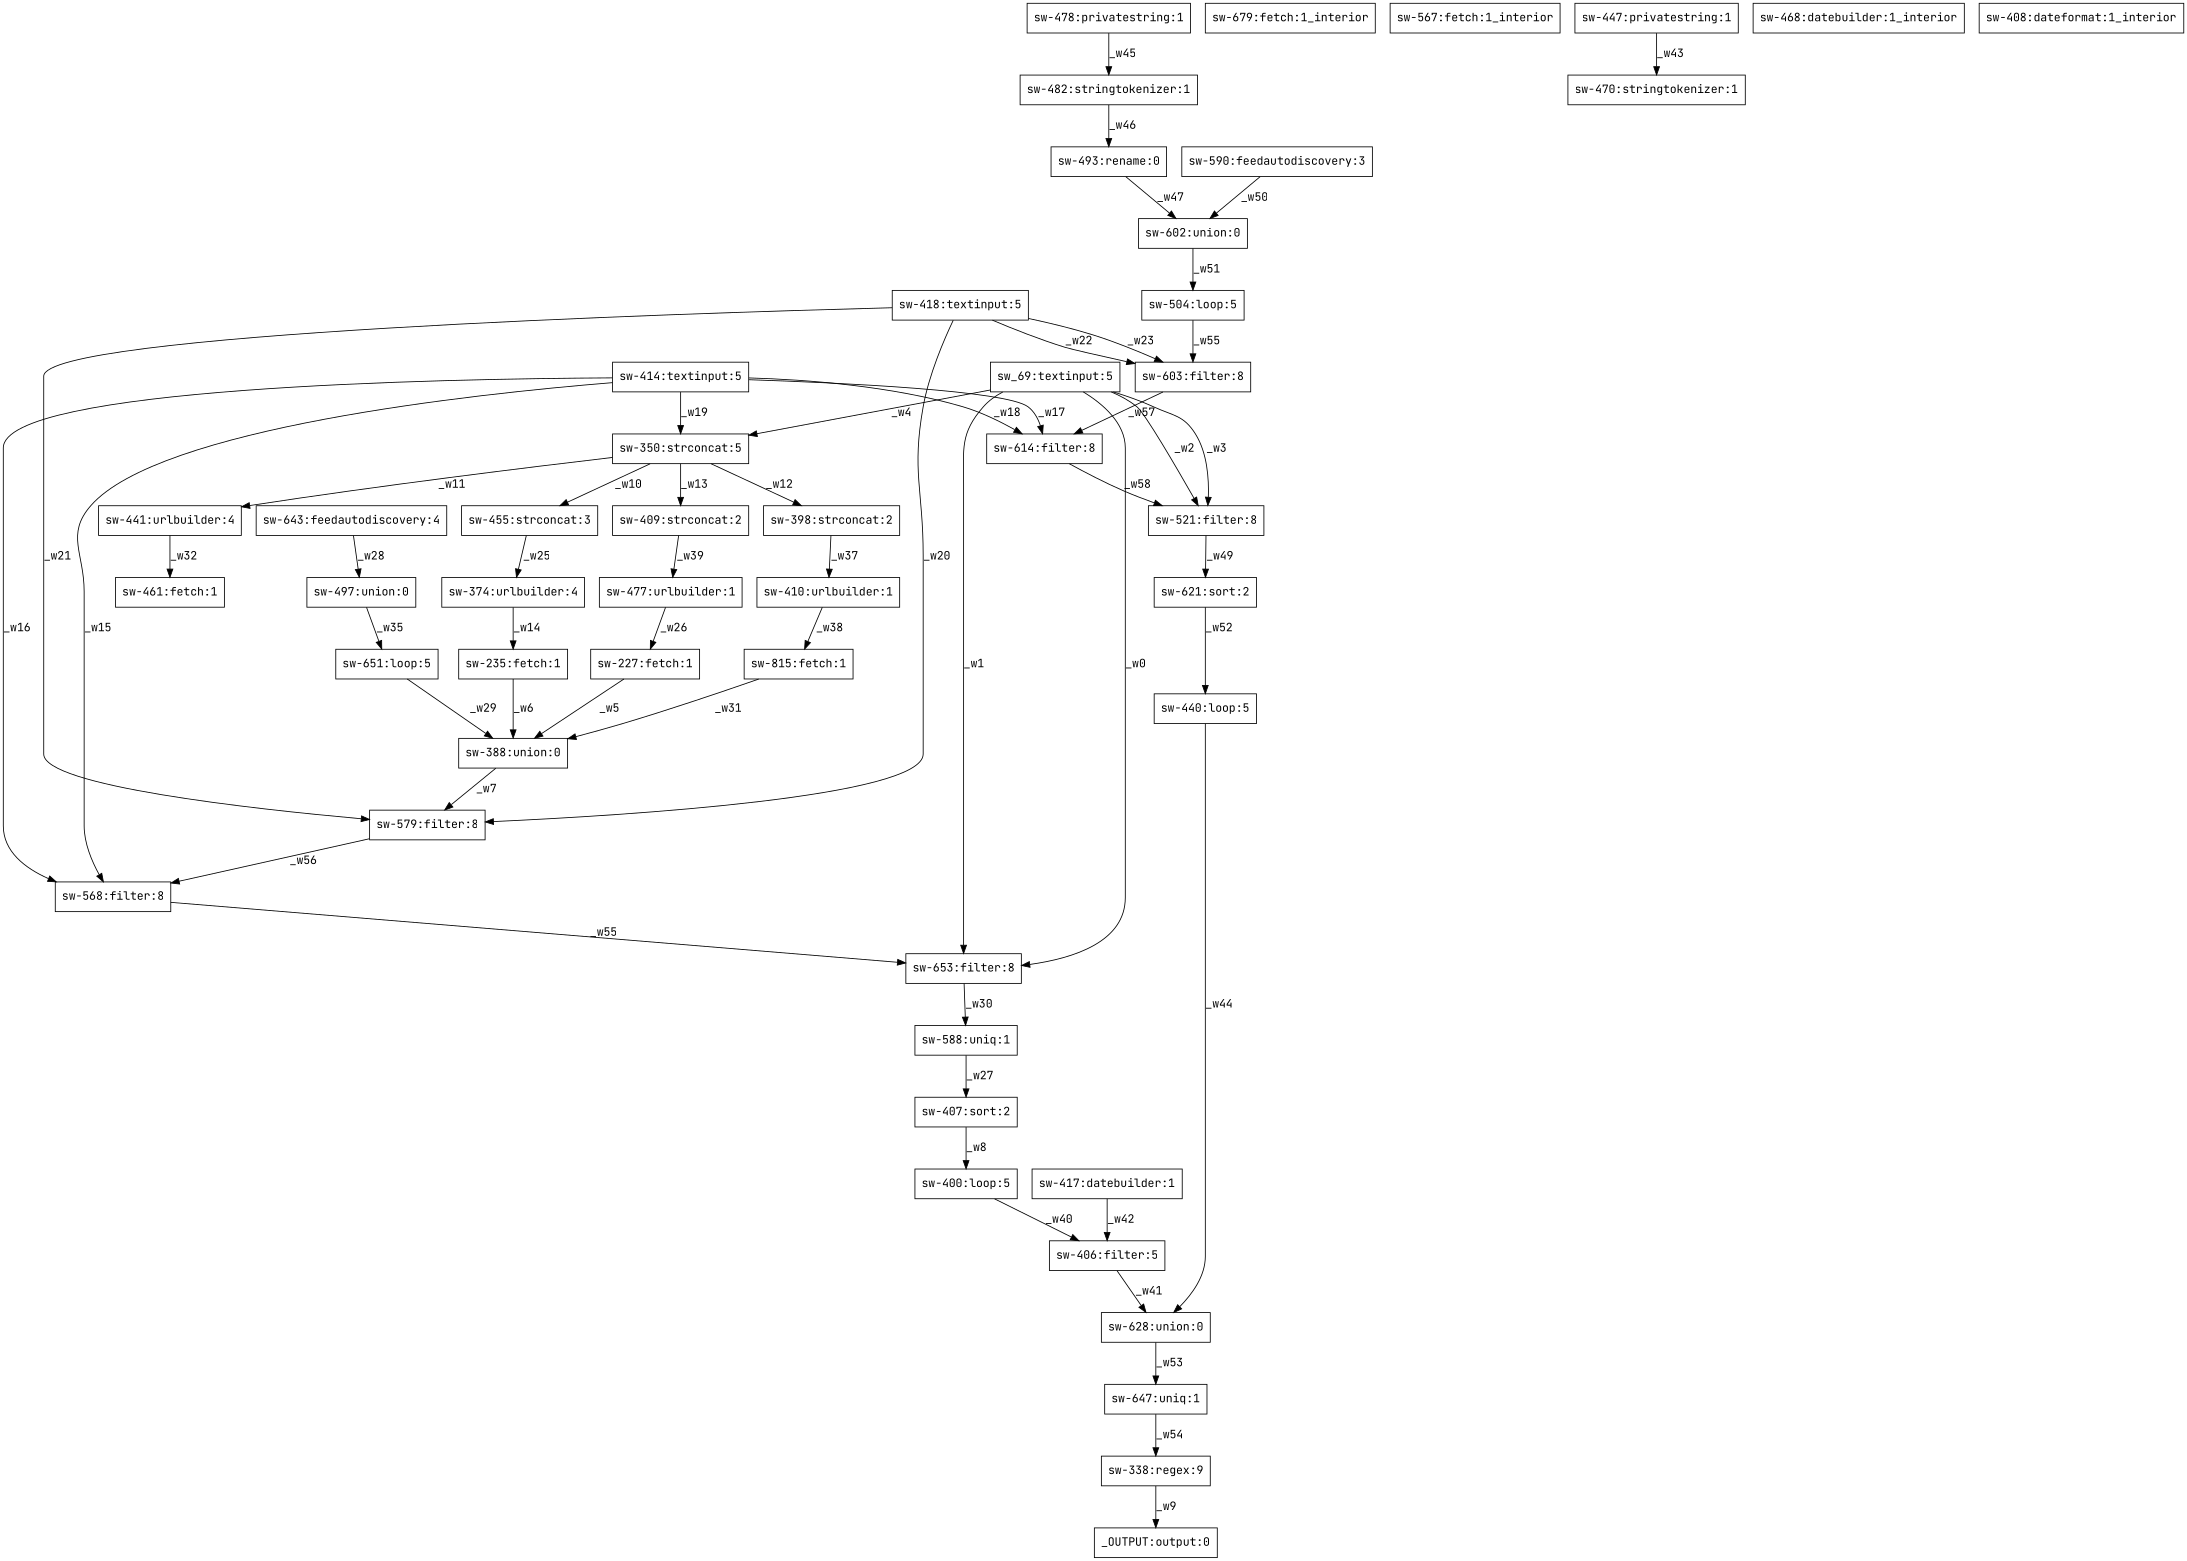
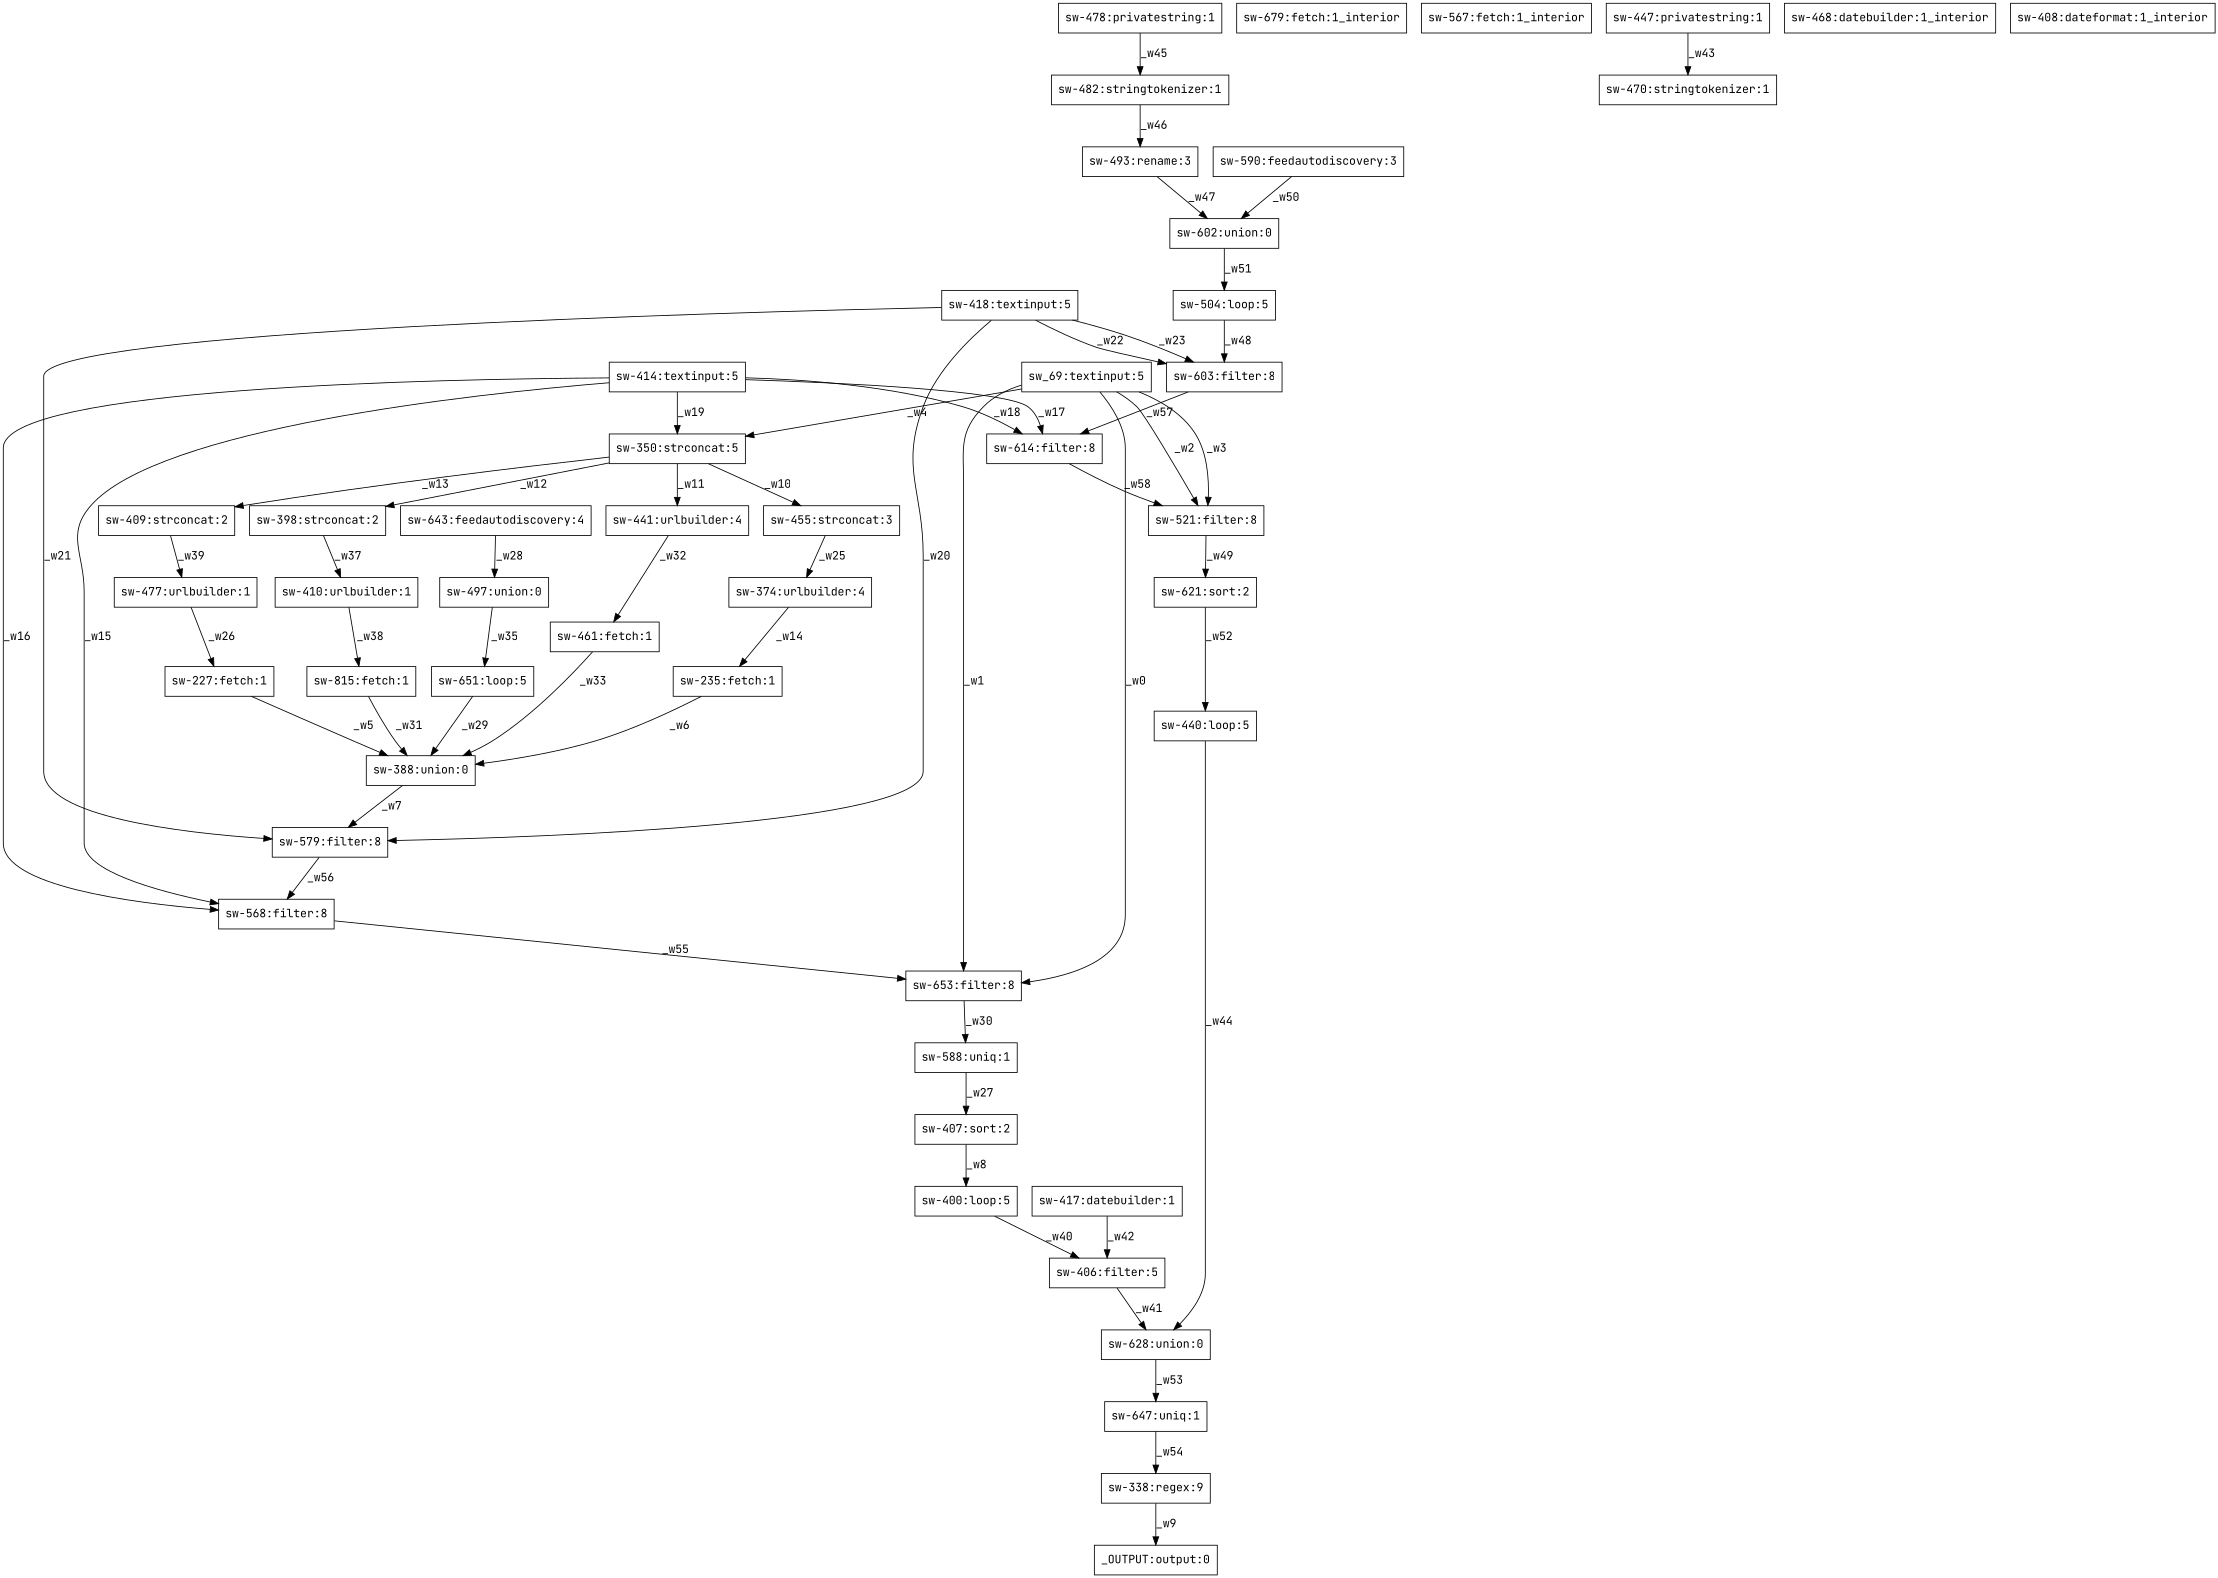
(1109, 162) -> (1140, 162)
(1207, 341) -> (1238, 341)
none -> (536, 708)
